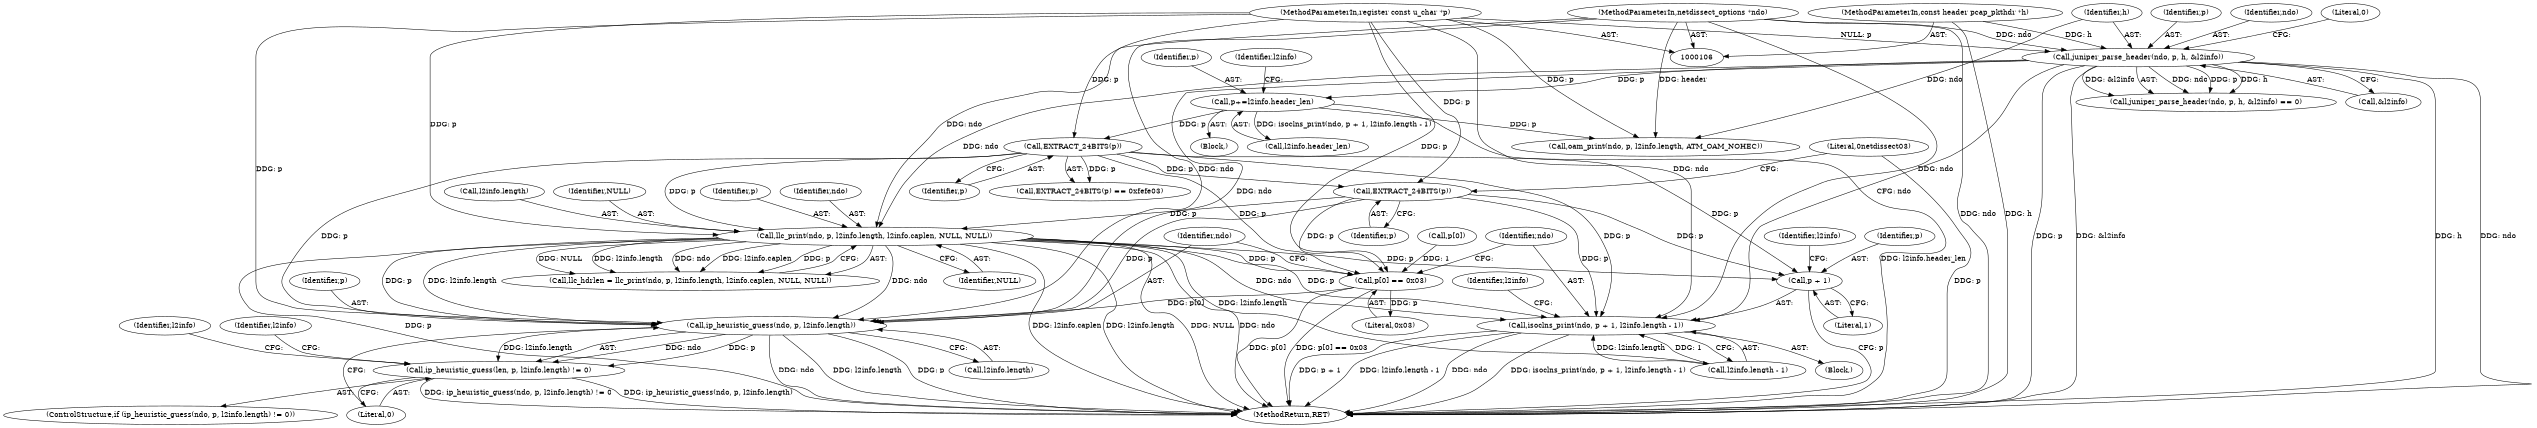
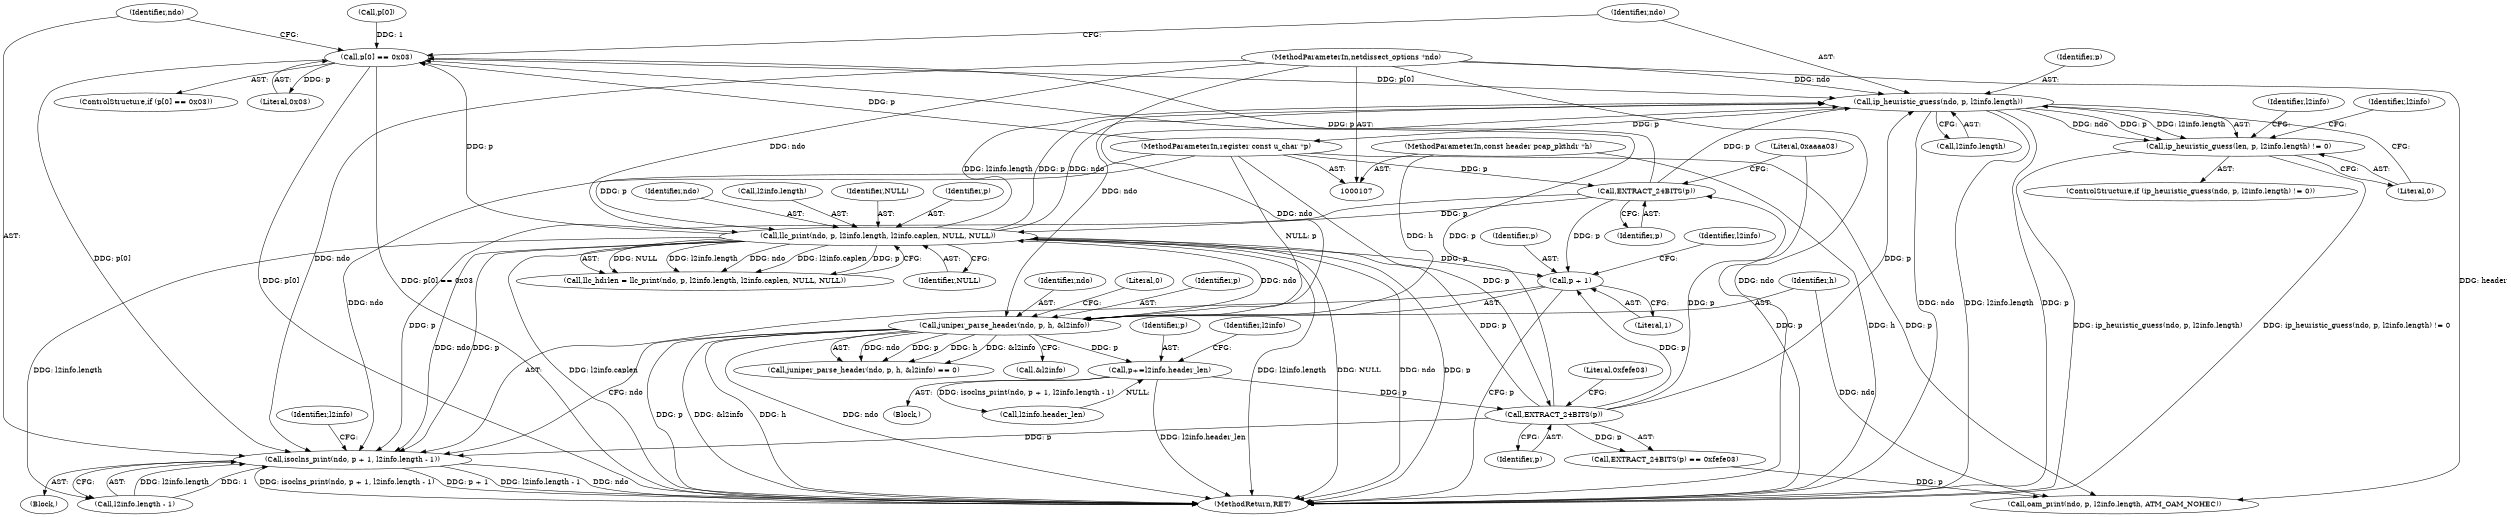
(428, 30) -> (1585, 124)
(1697, 58) -> (1357, 192)
(2282, 78) -> (1410, 310)
none -> (146, 102)
(1448, 121) -> (1883, 482)
(1243, 125) -> (1139, 393)
(1869, 147) -> (1804, 147)
none -> (50, 178)
none -> (1616, 371)
